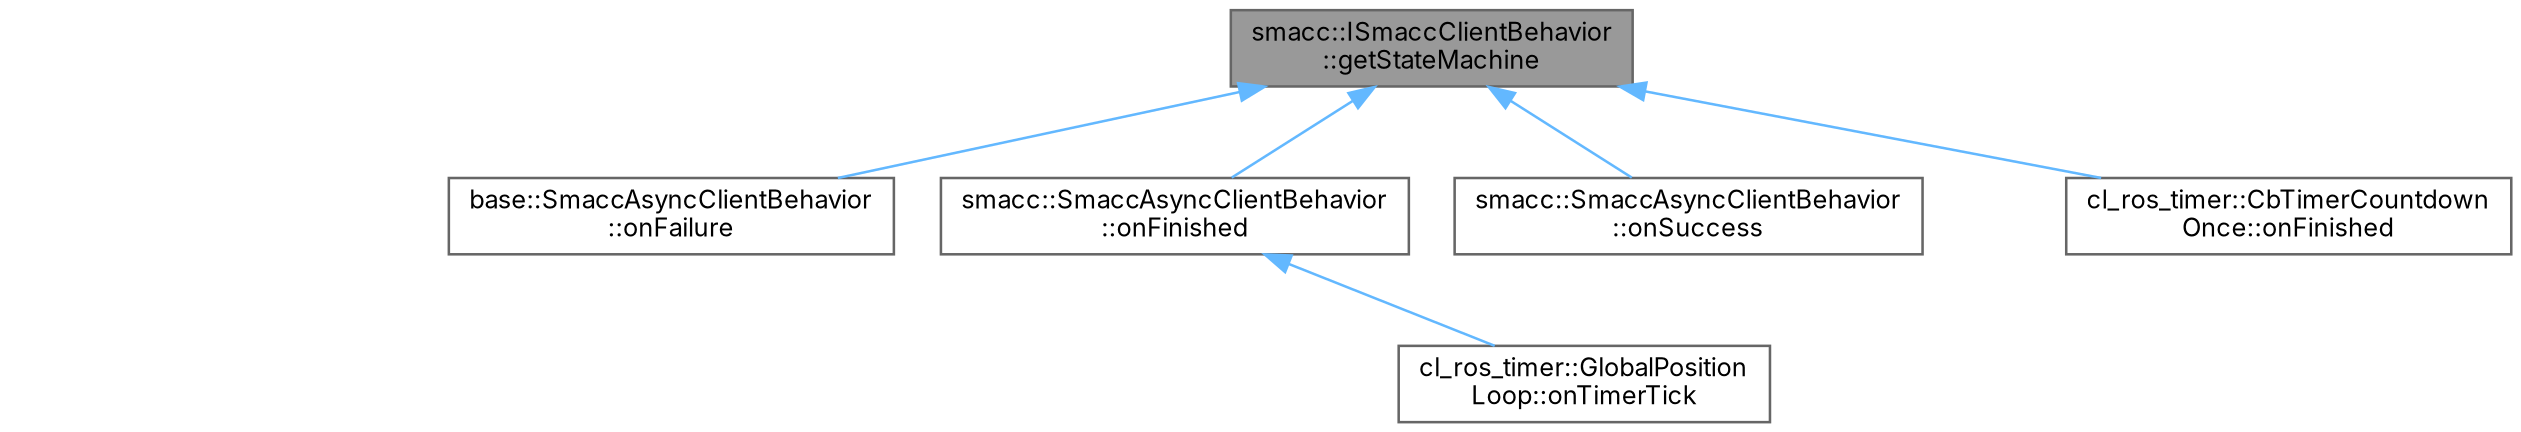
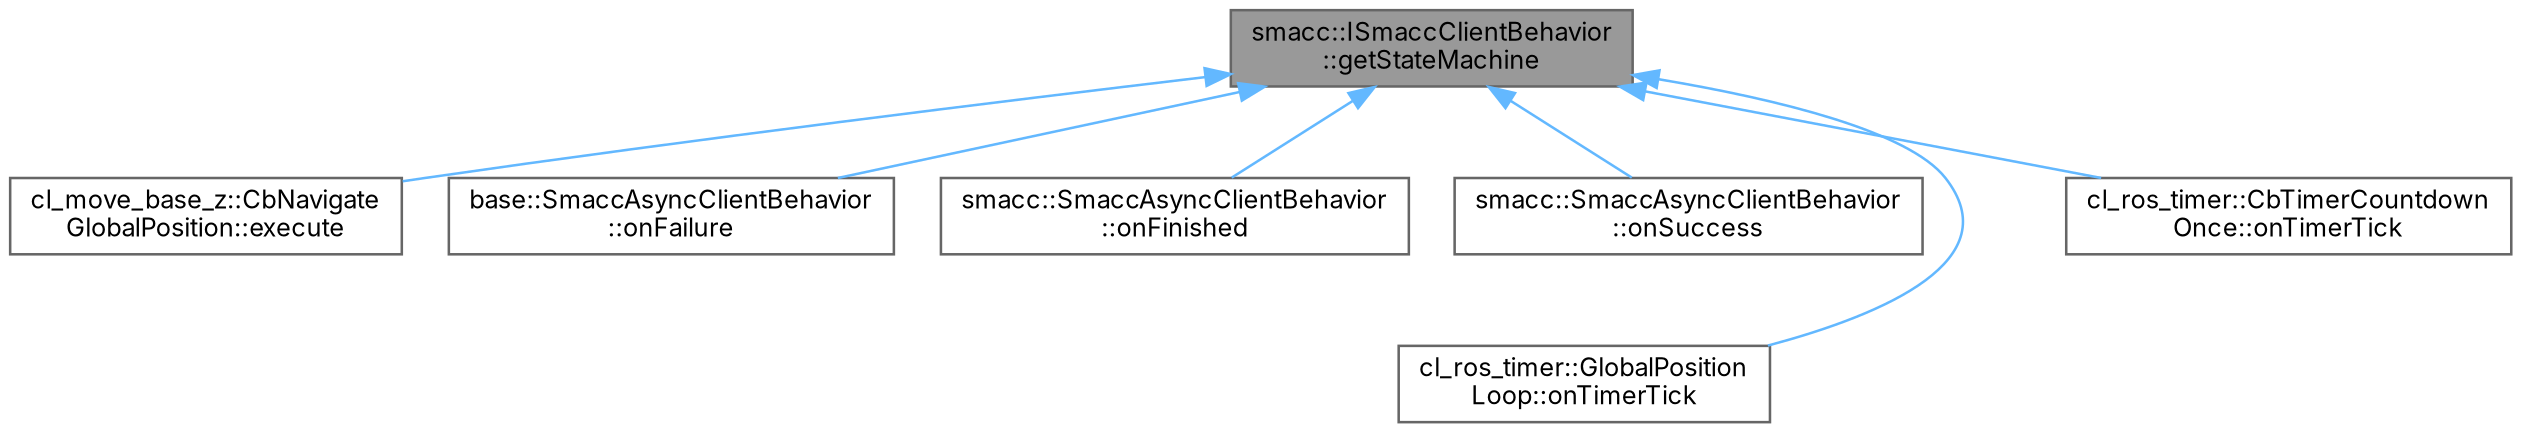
none -> (206, 216)
(2289, 216) -> (2289, 216)
(1392, 305) -> (1939, 172)
